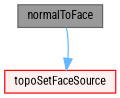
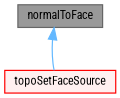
(68, 43) -> (52, 55)
